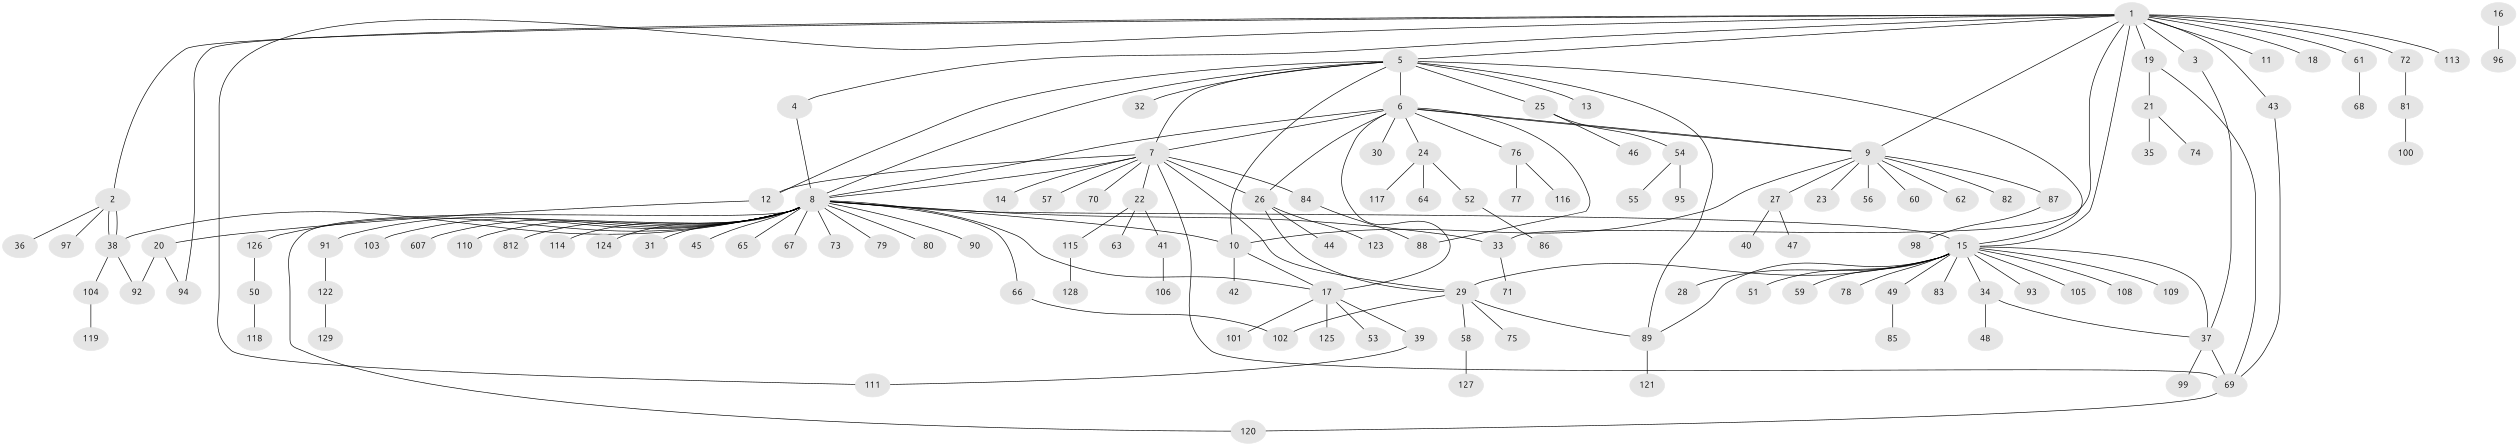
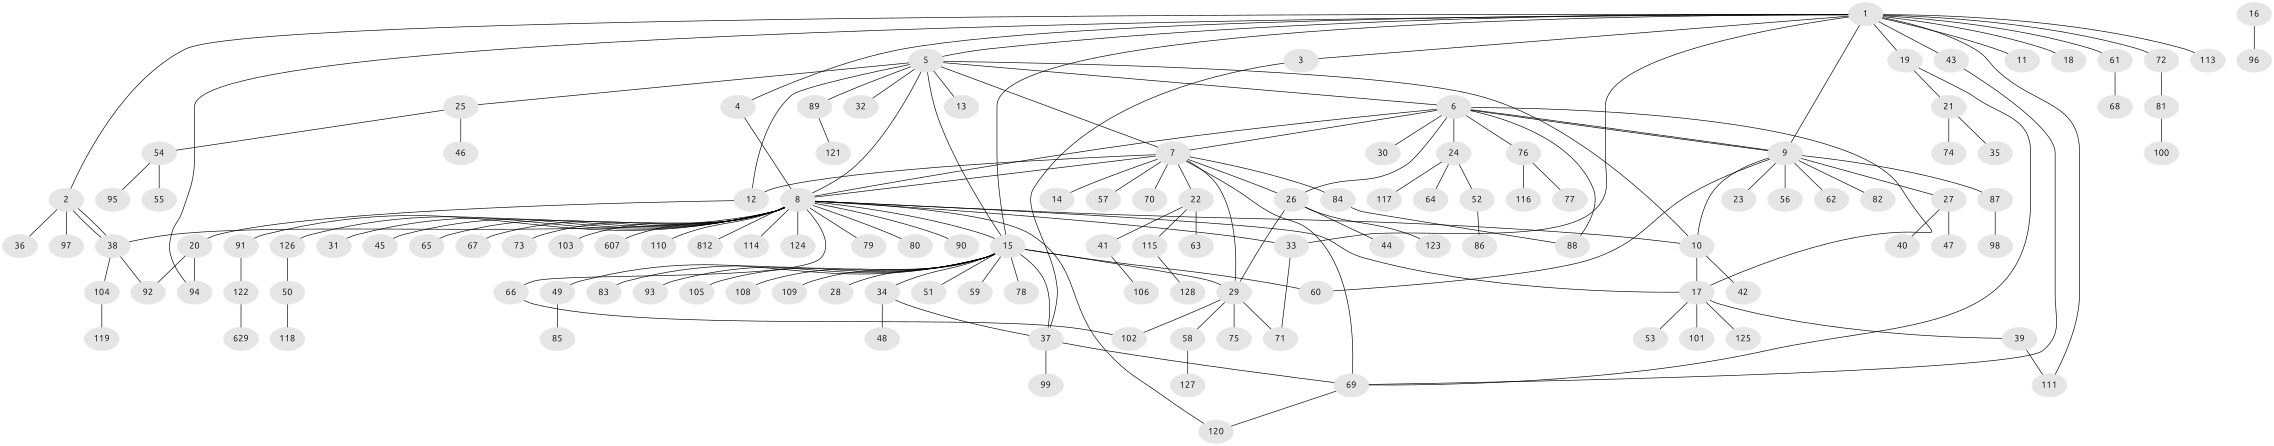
(1796, 264) -> (1176, 270)
(1552, 322) -> (1257, 316)
(325, 339) -> (241, 339)
